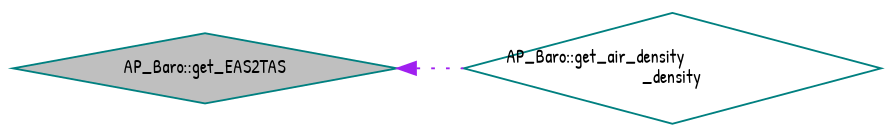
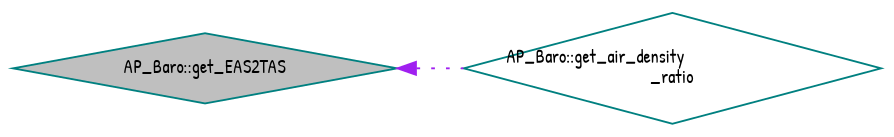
(672, 68) -> (672, 68)
